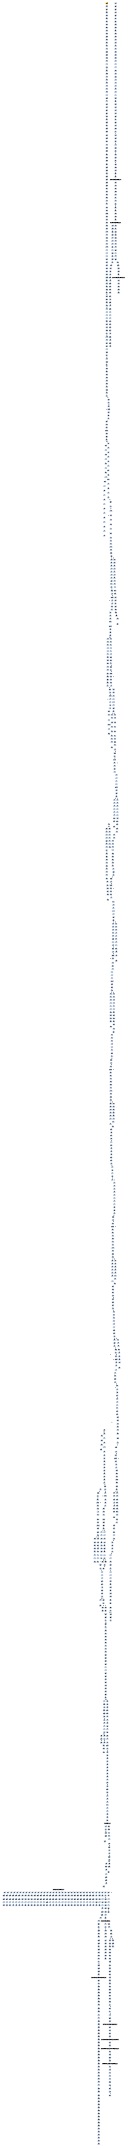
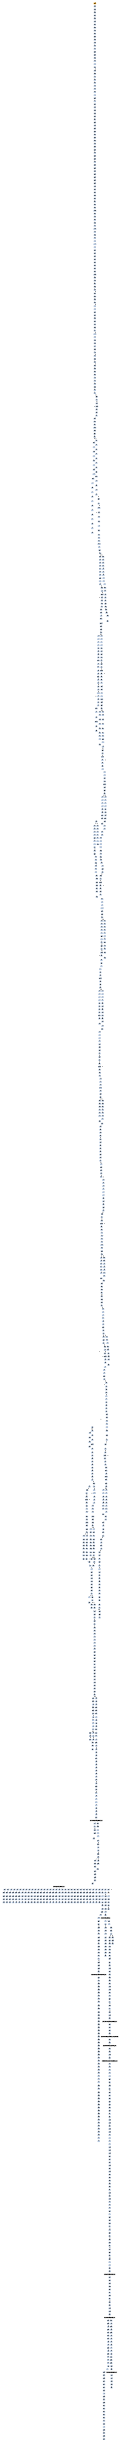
(119, 278) -> (112, 2372)
(107, 1823) -> (96, 1821)
(110, 2049) -> (110, 2046)
none -> (110, 2096)
